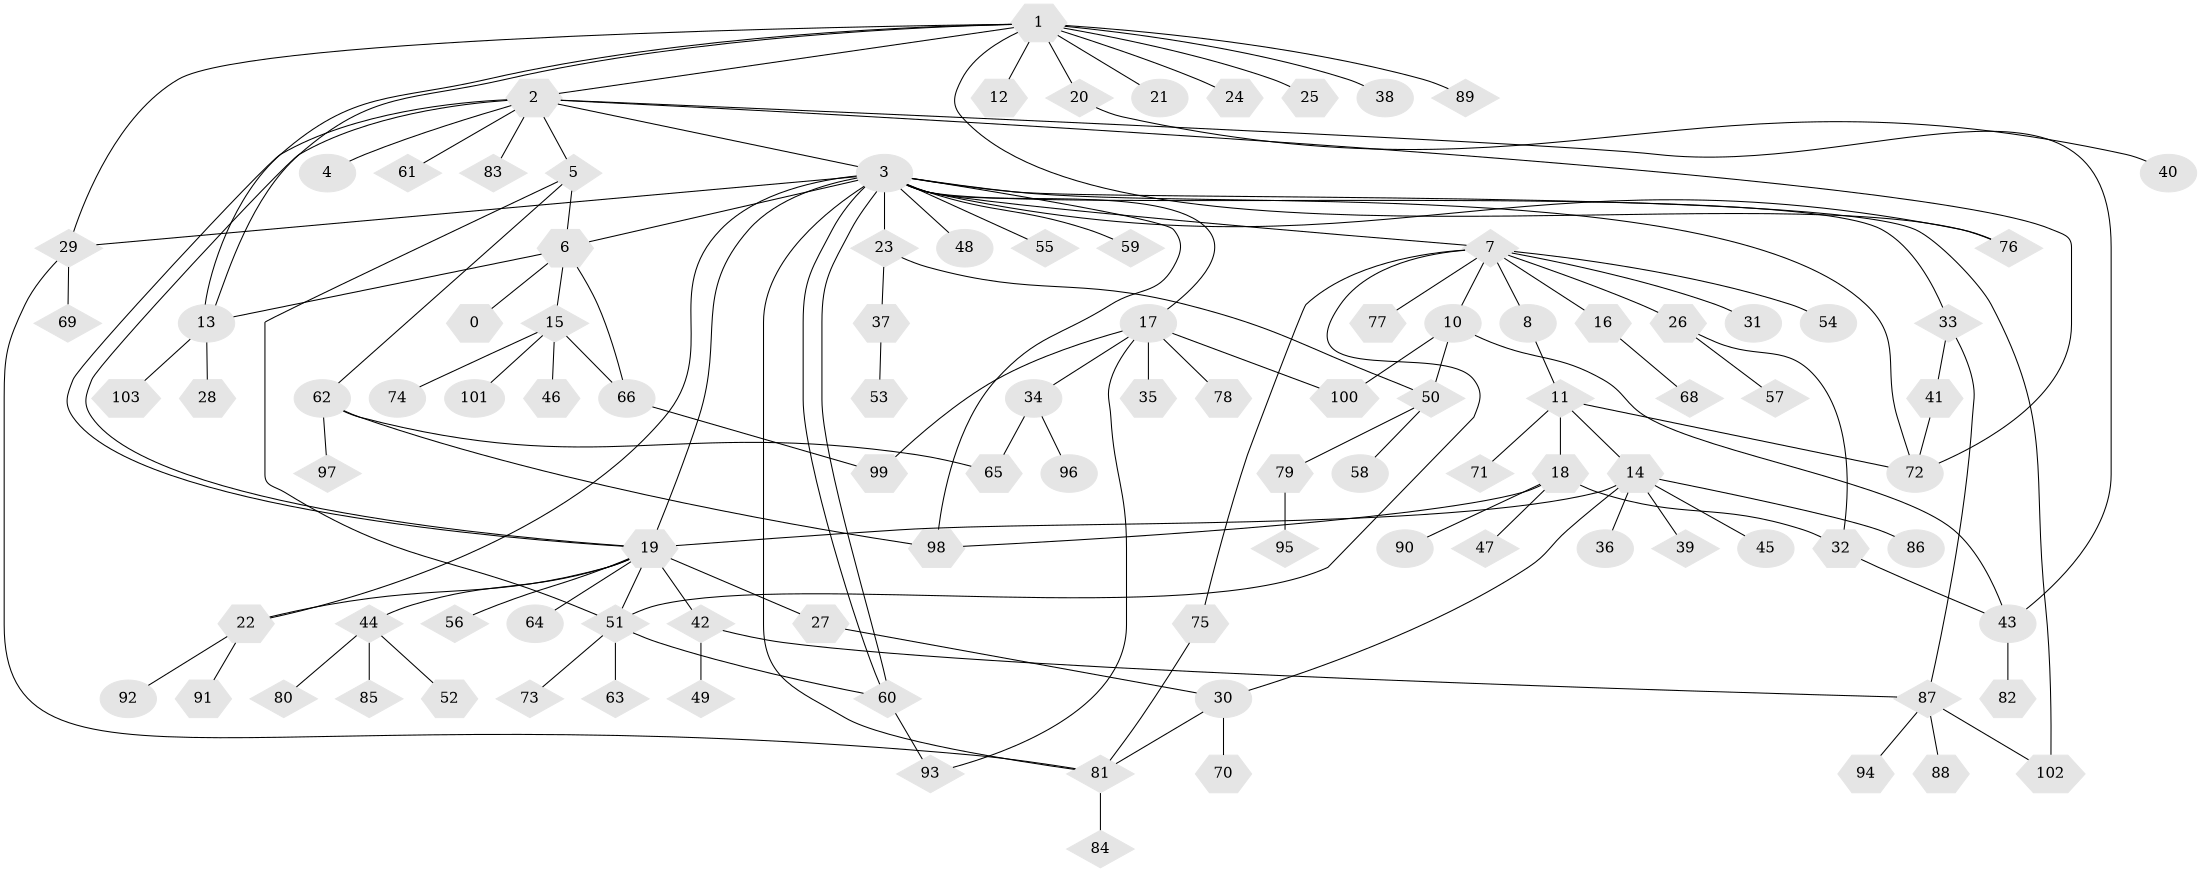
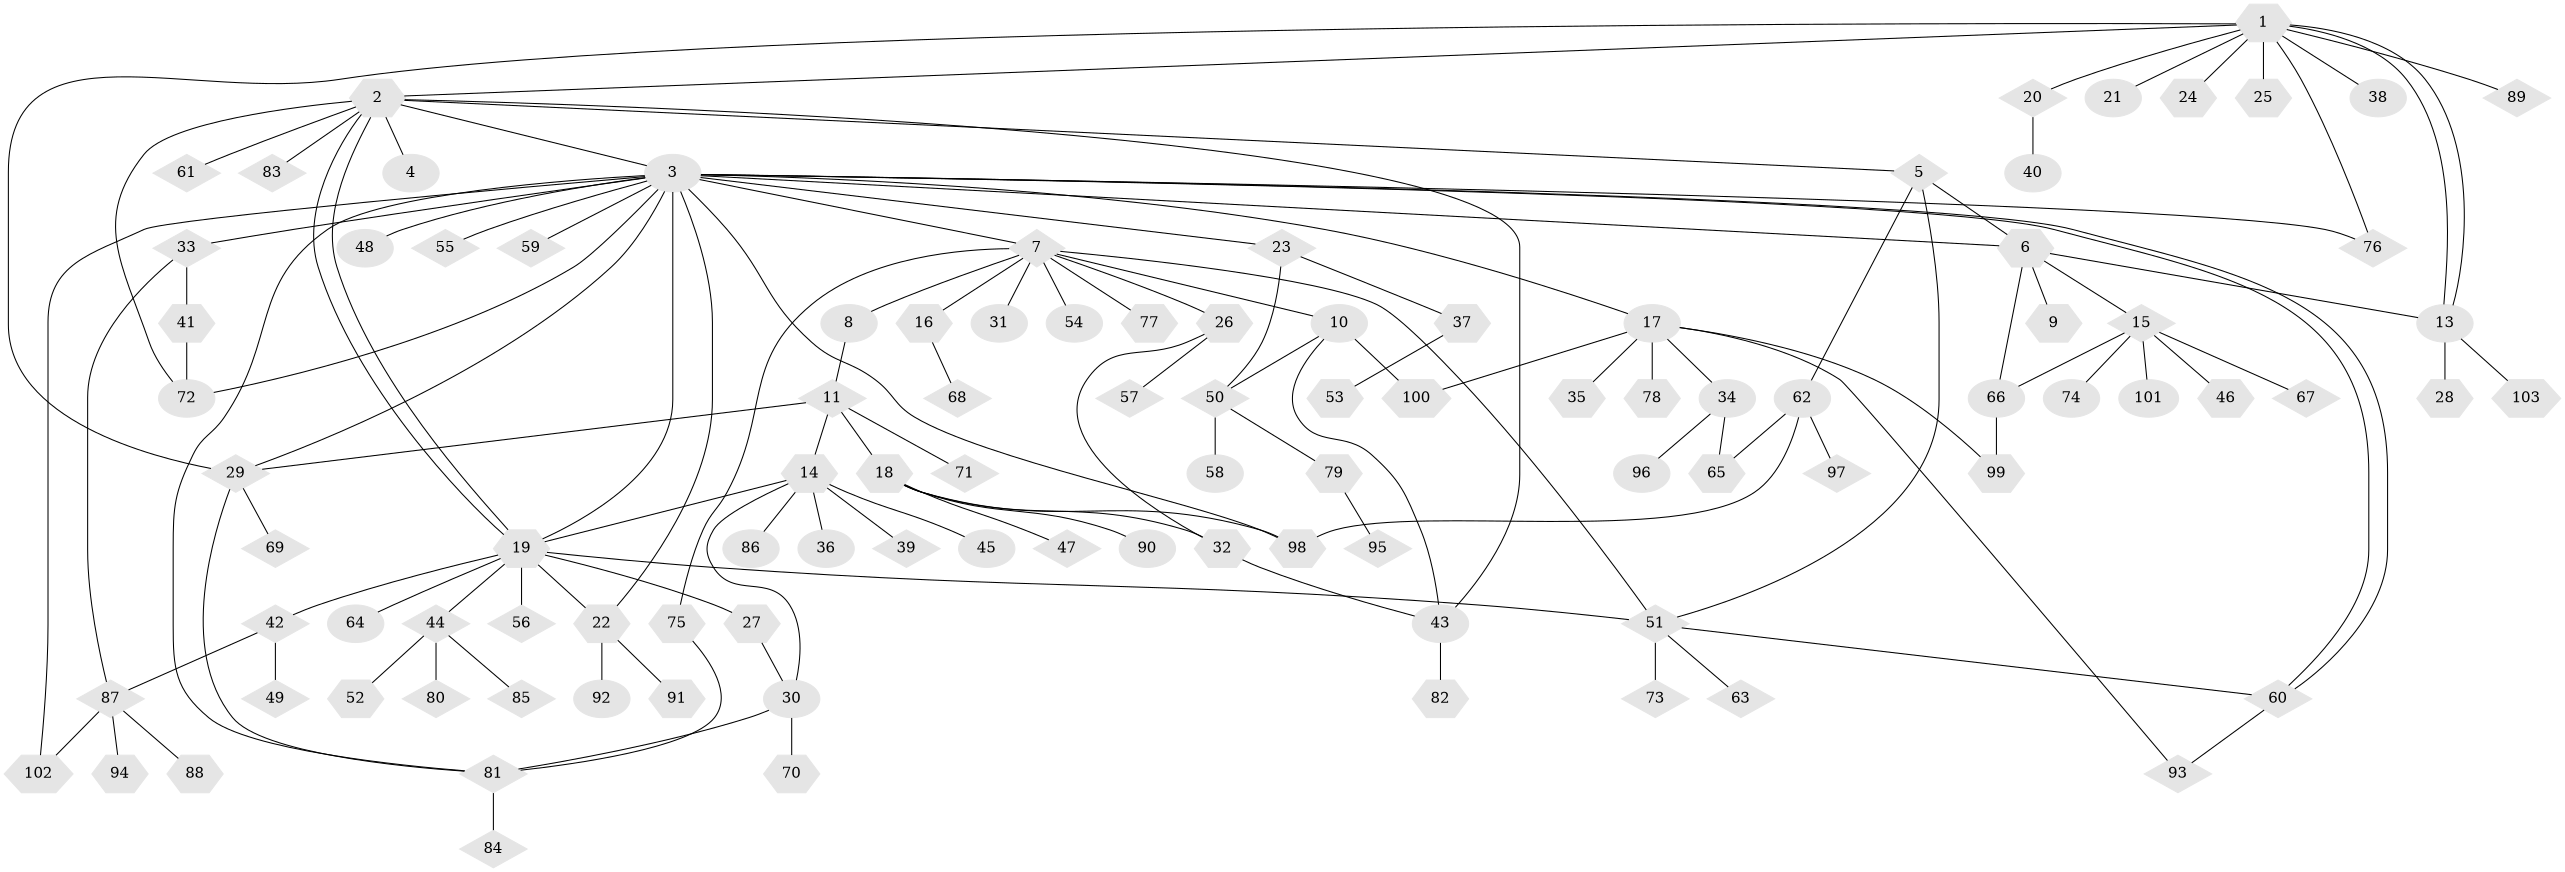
(999, 98) -> none
(475, 323) -> (2054, 323)
none -> (2306, 398)
(1736, 436) -> (534, 436)
